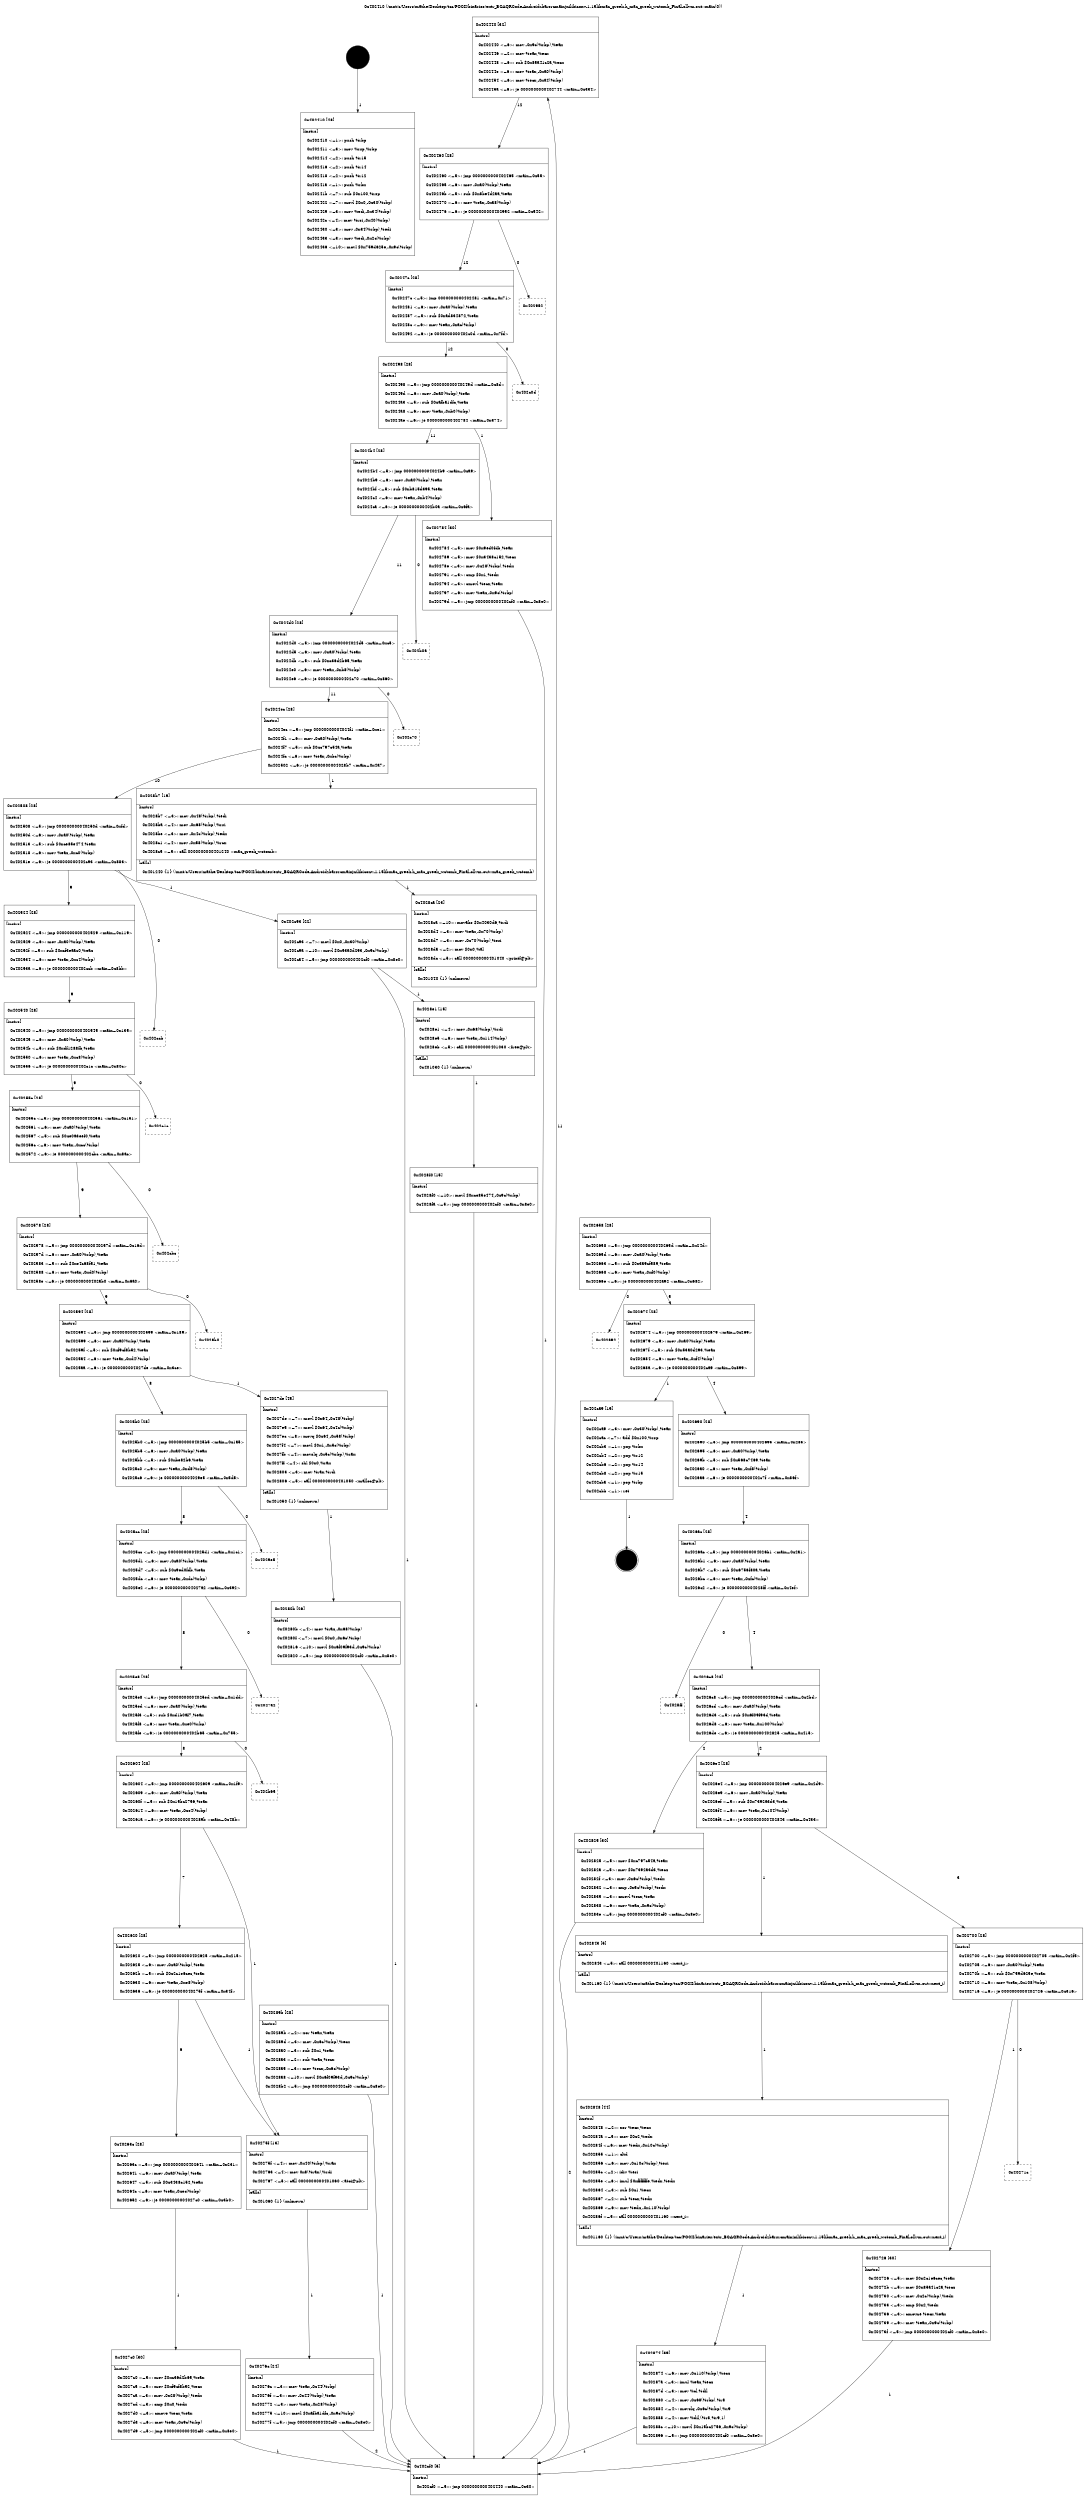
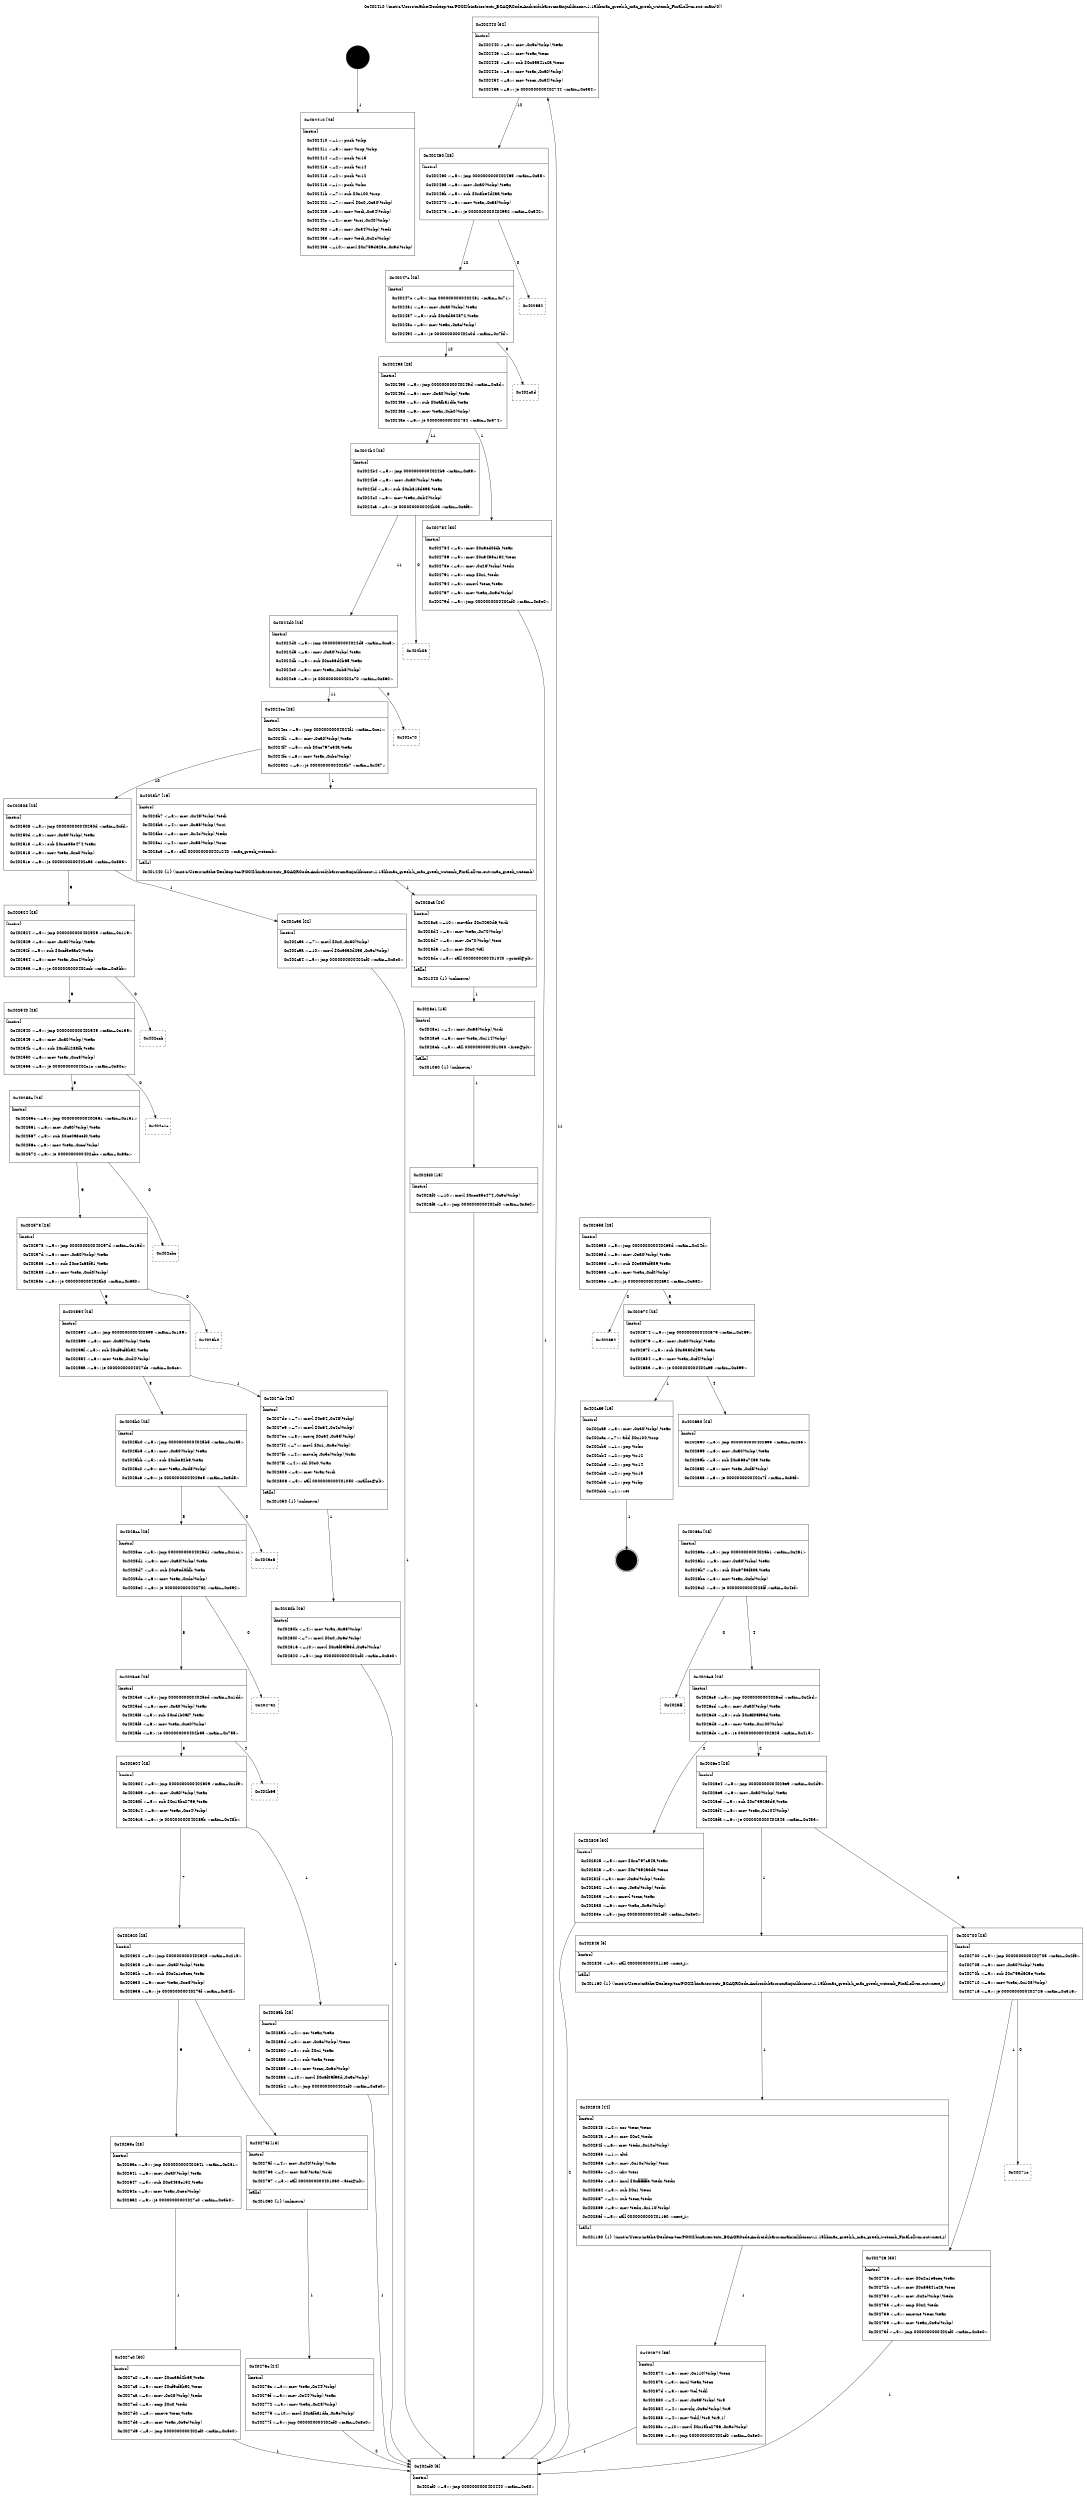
(153, 945) -> (136, 1000)
(400, 984) -> (474, 993)
(744, 1504) -> none
(245, 1749) -> (245, 1749)
(252, 1978) -> (298, 1907)
